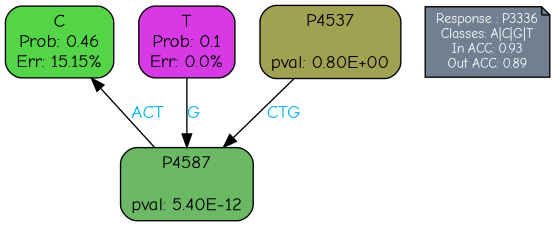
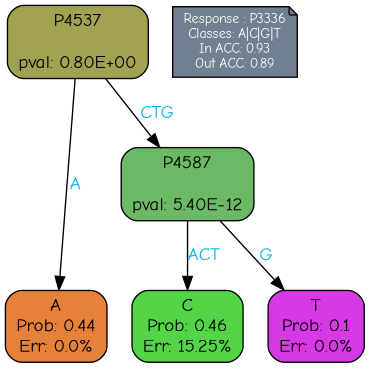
(60, 42) -> (188, 326)
(187, 106) -> (247, 250)
none -> (56, 326)
